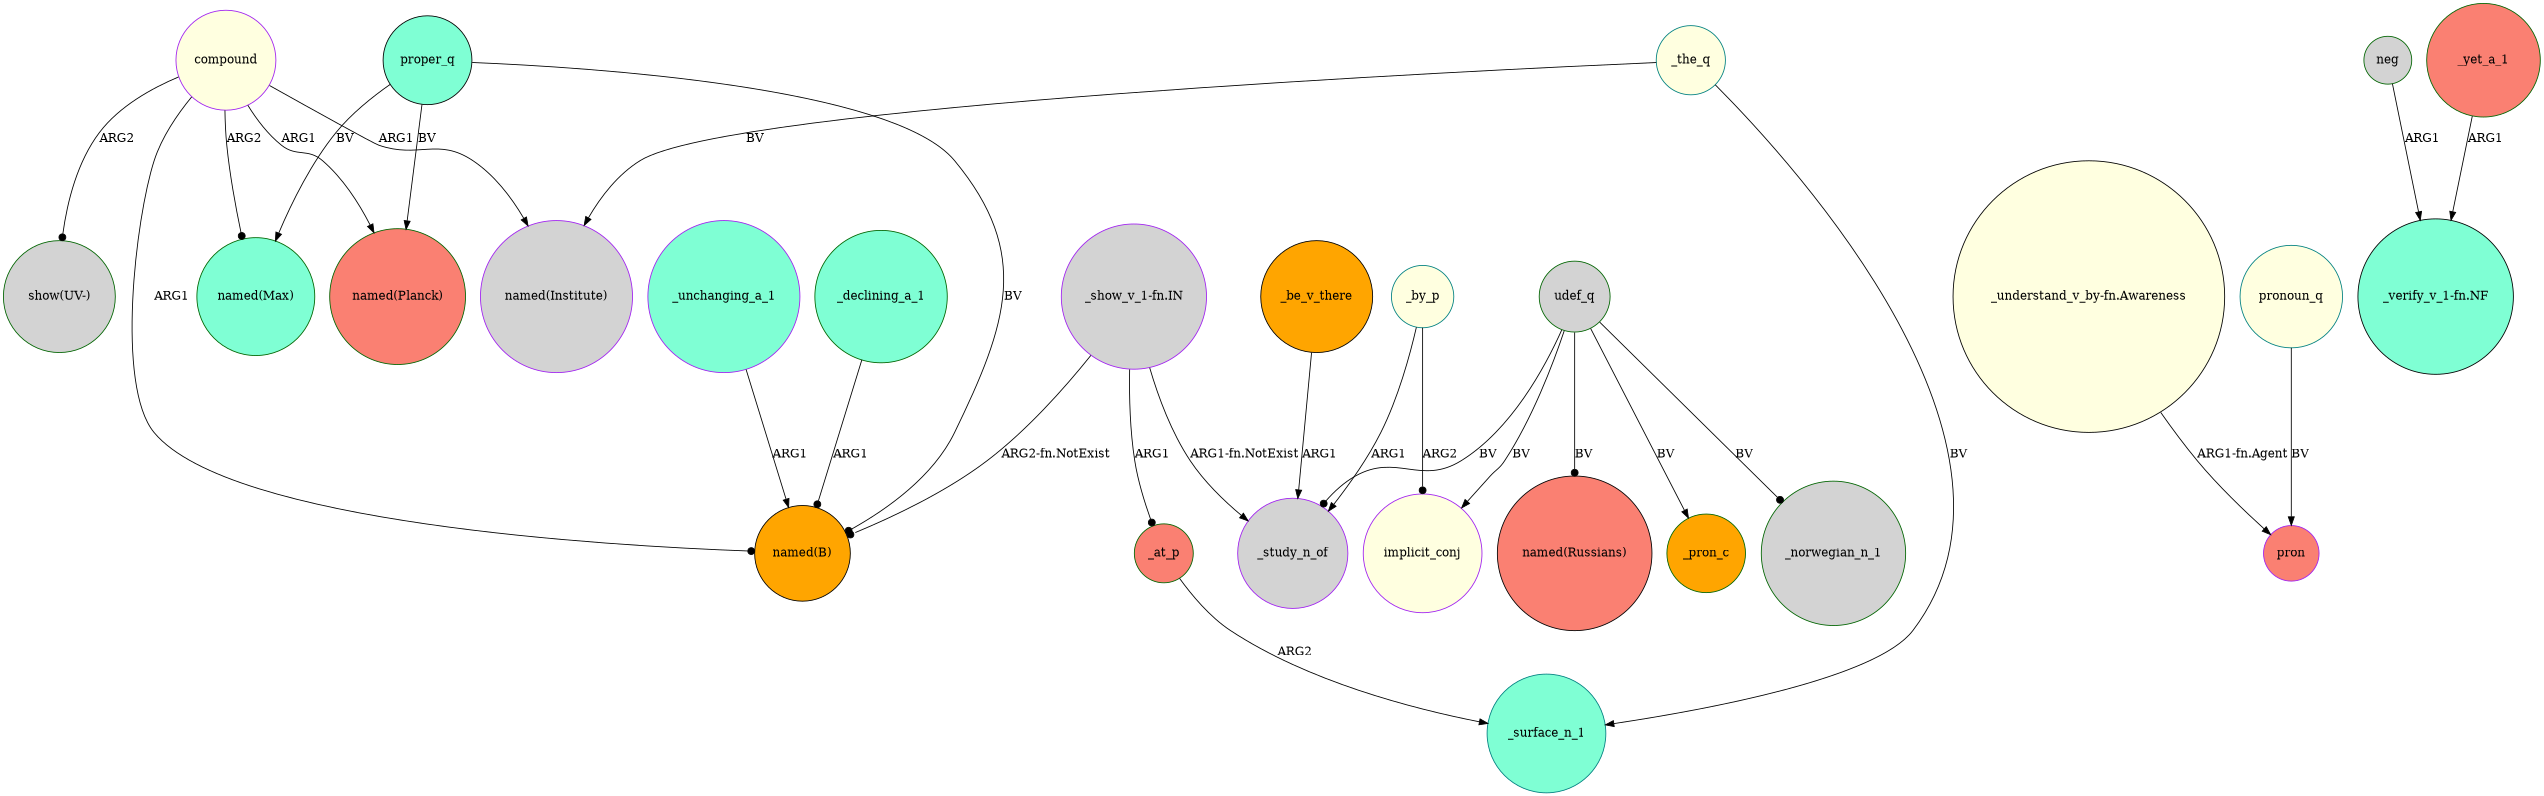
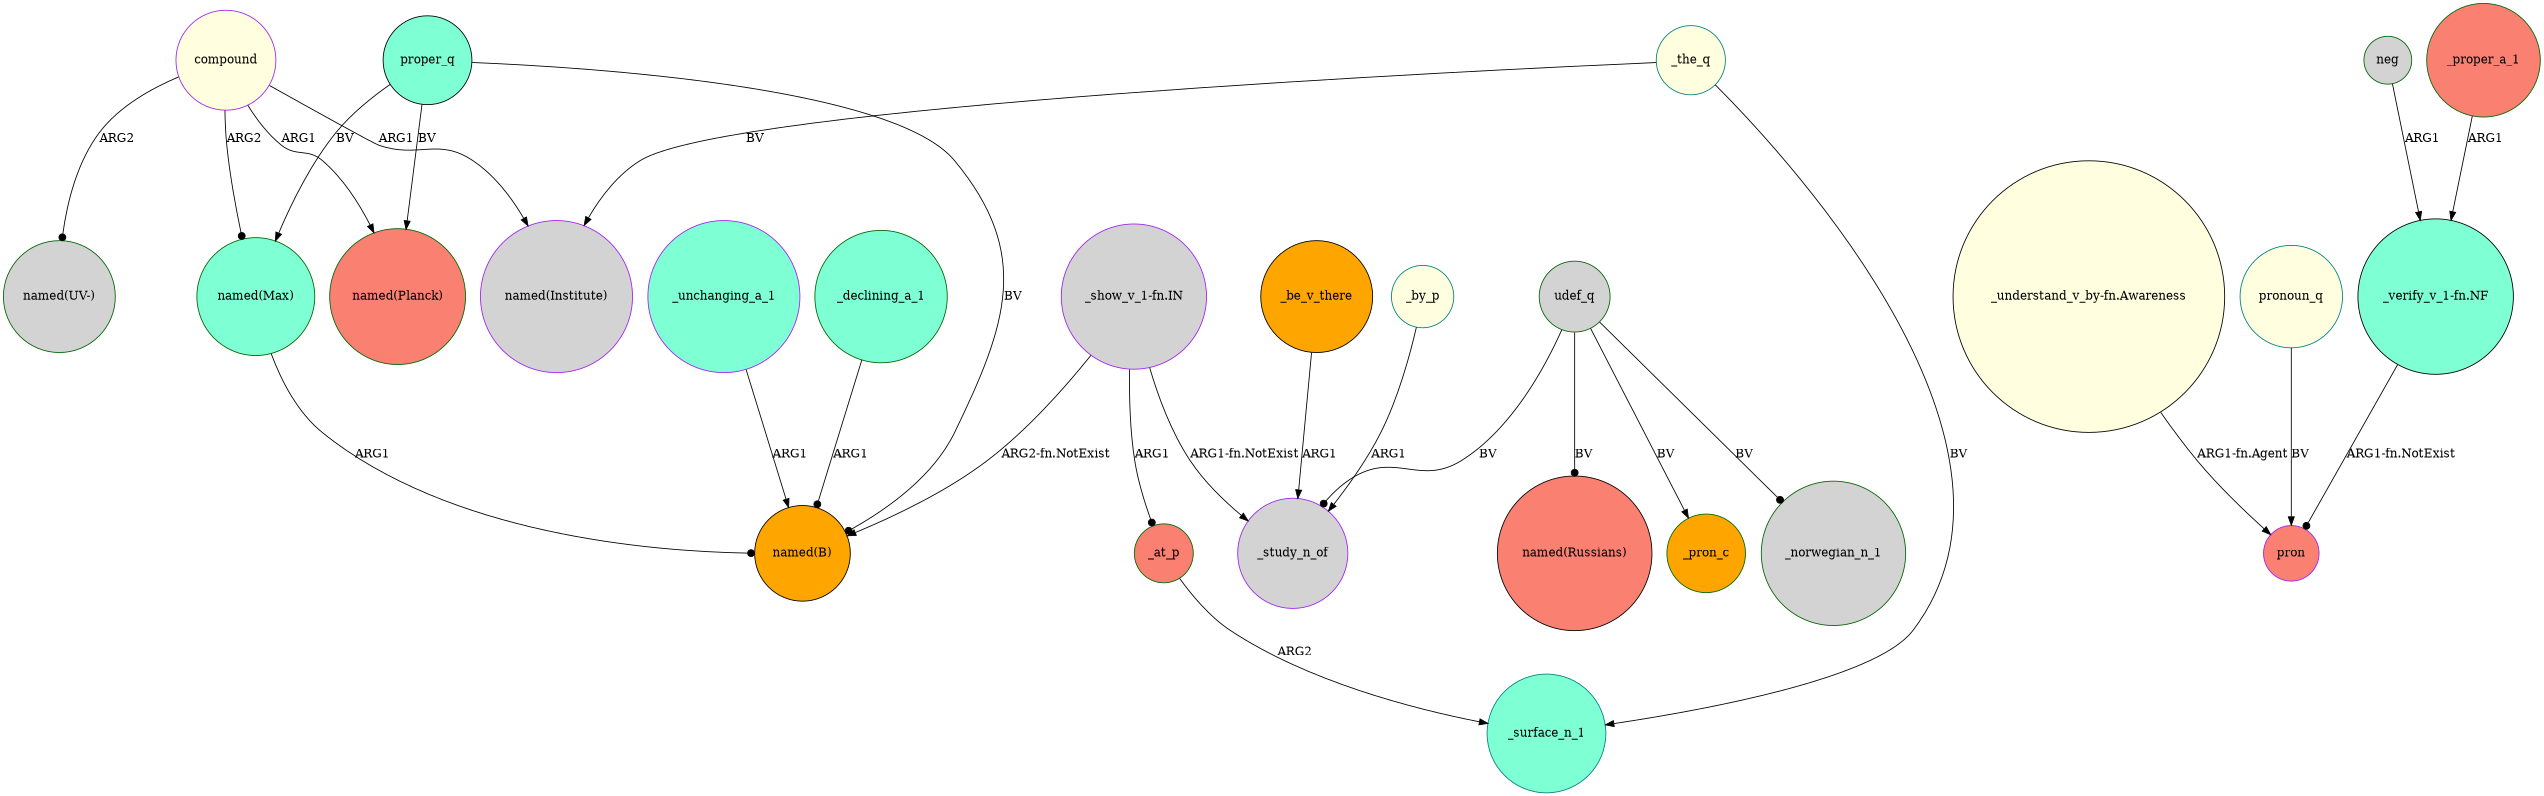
(2483, 60) -> (2483, 60)
(59, 297) -> (59, 297)
none -> (2353, 444)
(986, 461) -> (986, 461)
(270, 491) -> (479, 512)
(1423, 553) -> none
